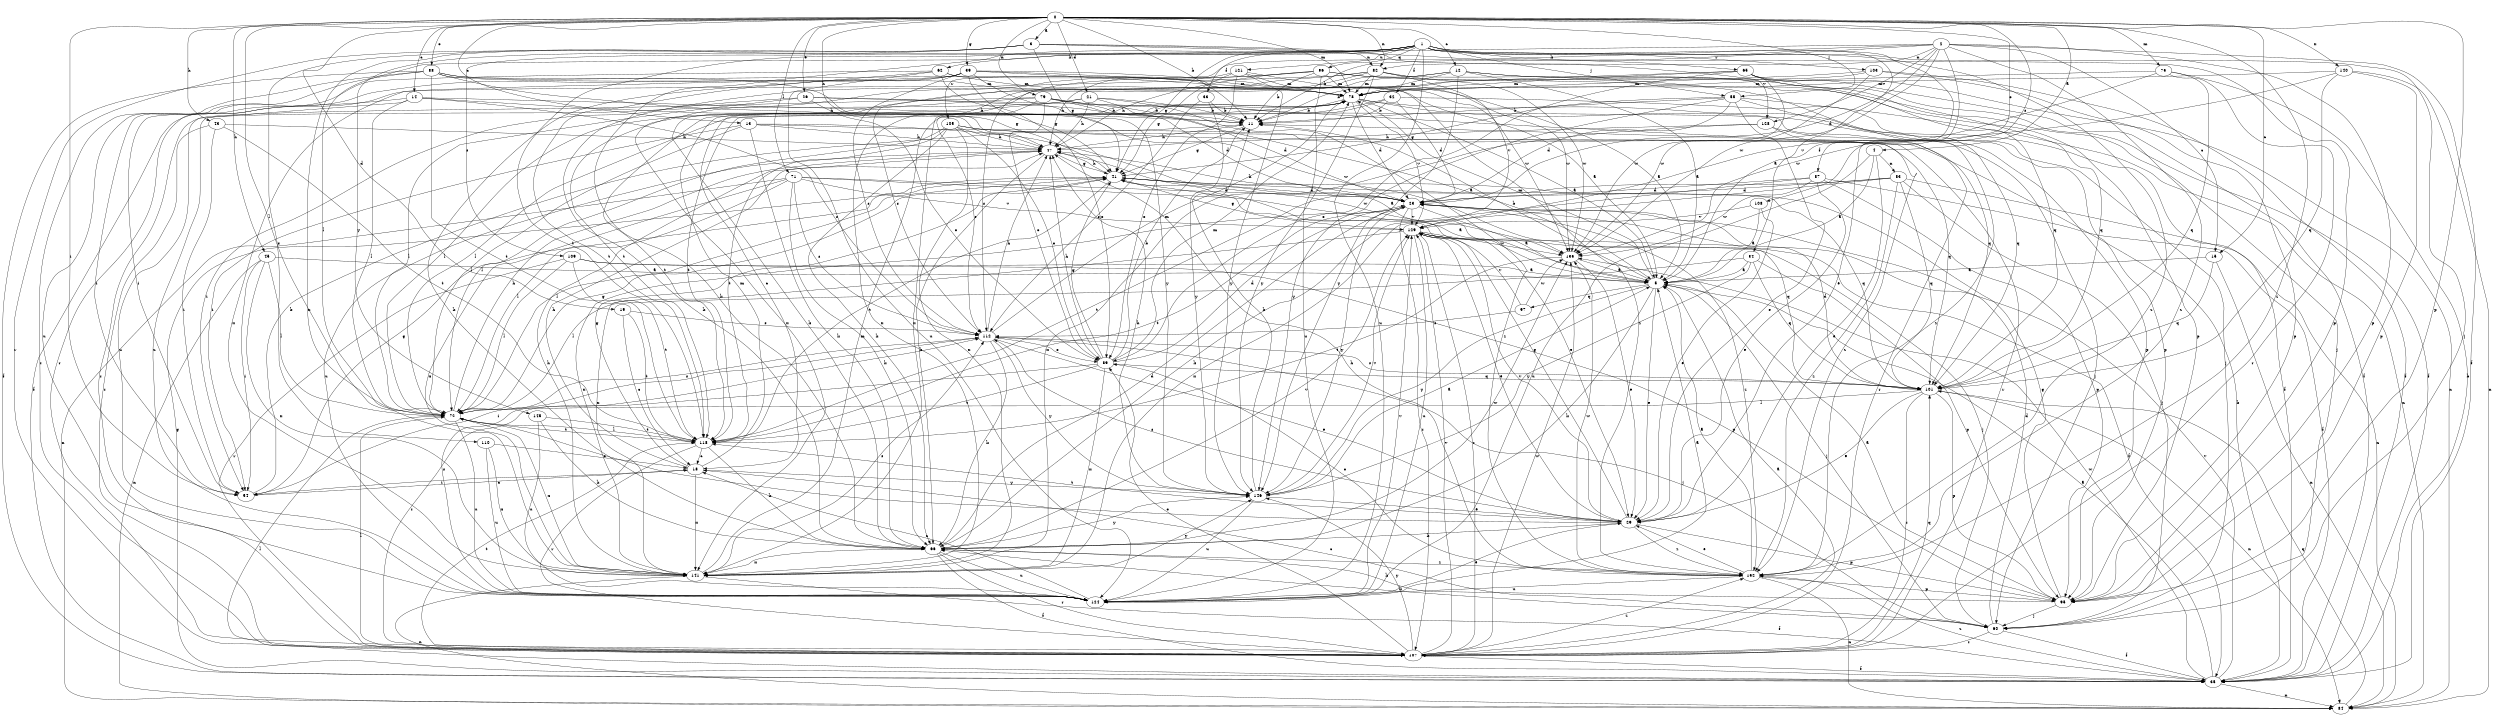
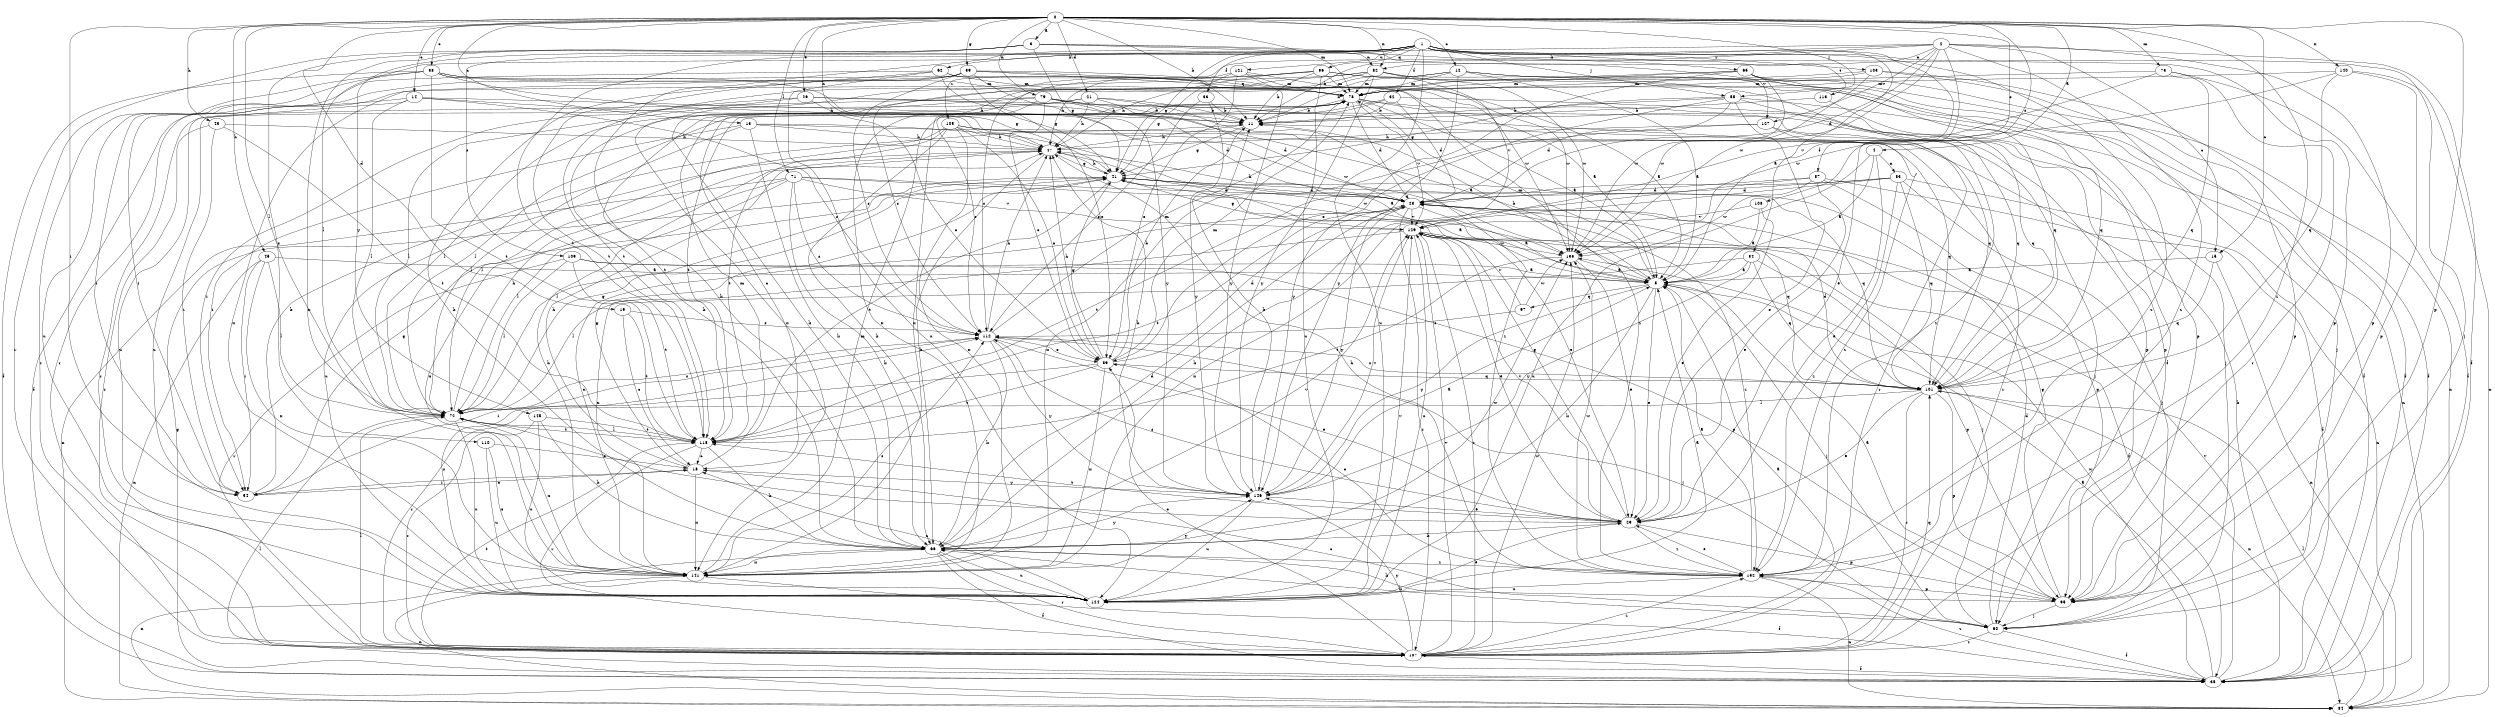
(1243, 84) -> (1243, 84)
none -> (1823, 97)
(1766, 124) -> (1766, 124)
(2079, 156) -> (2008, 142)
(2468, 376) -> (2468, 376)
(2303, 549) -> (2303, 549)
none -> (761, 653)
(2276, 695) -> (816, 691)
